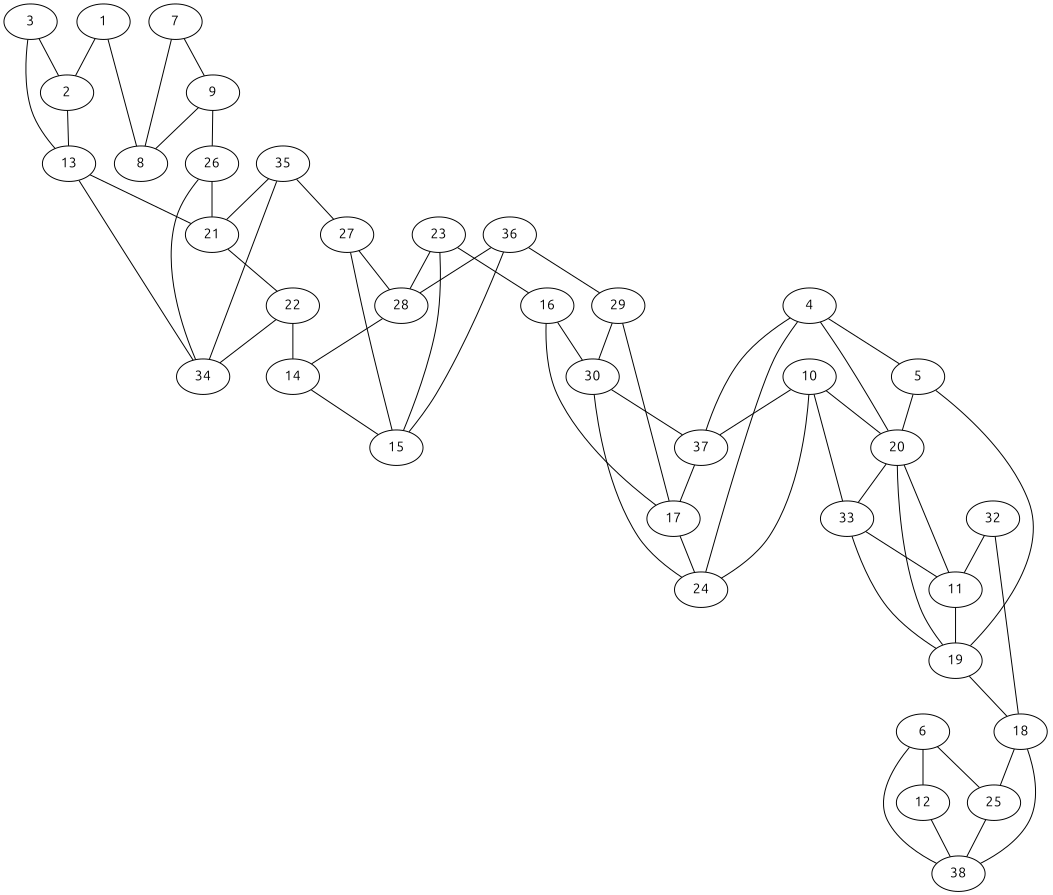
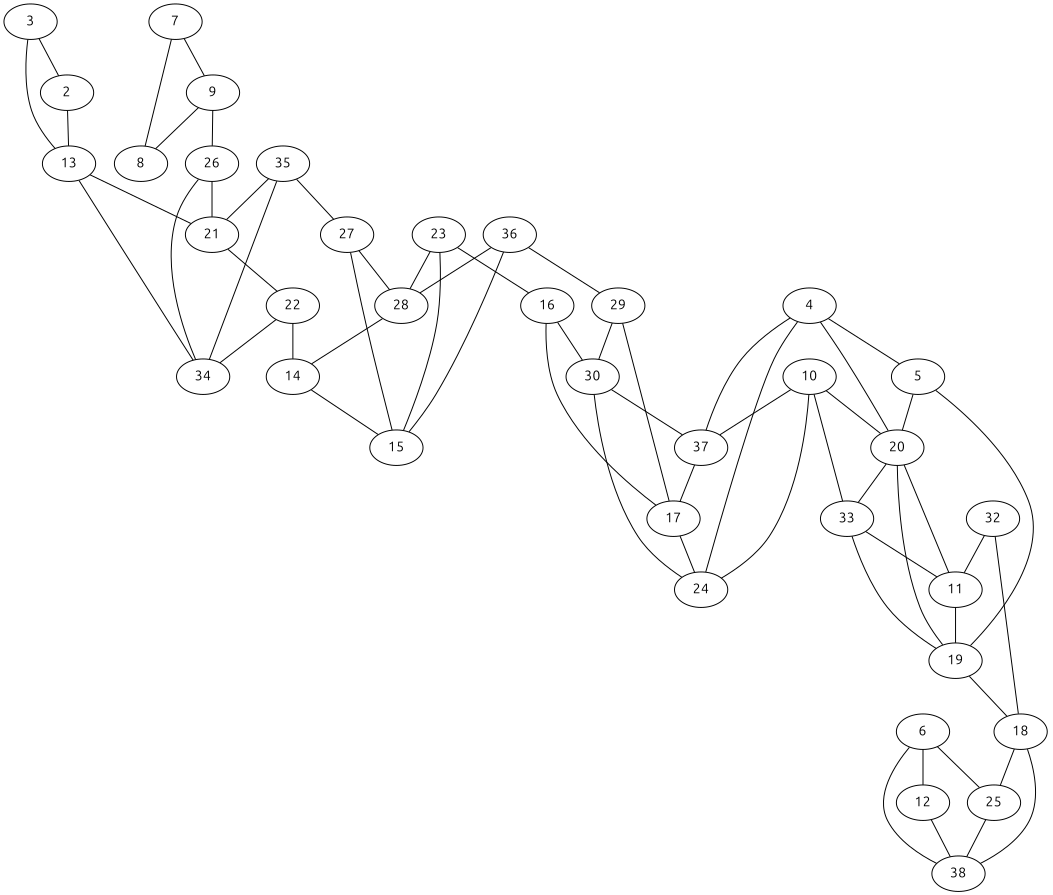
(104, 22) -> none
